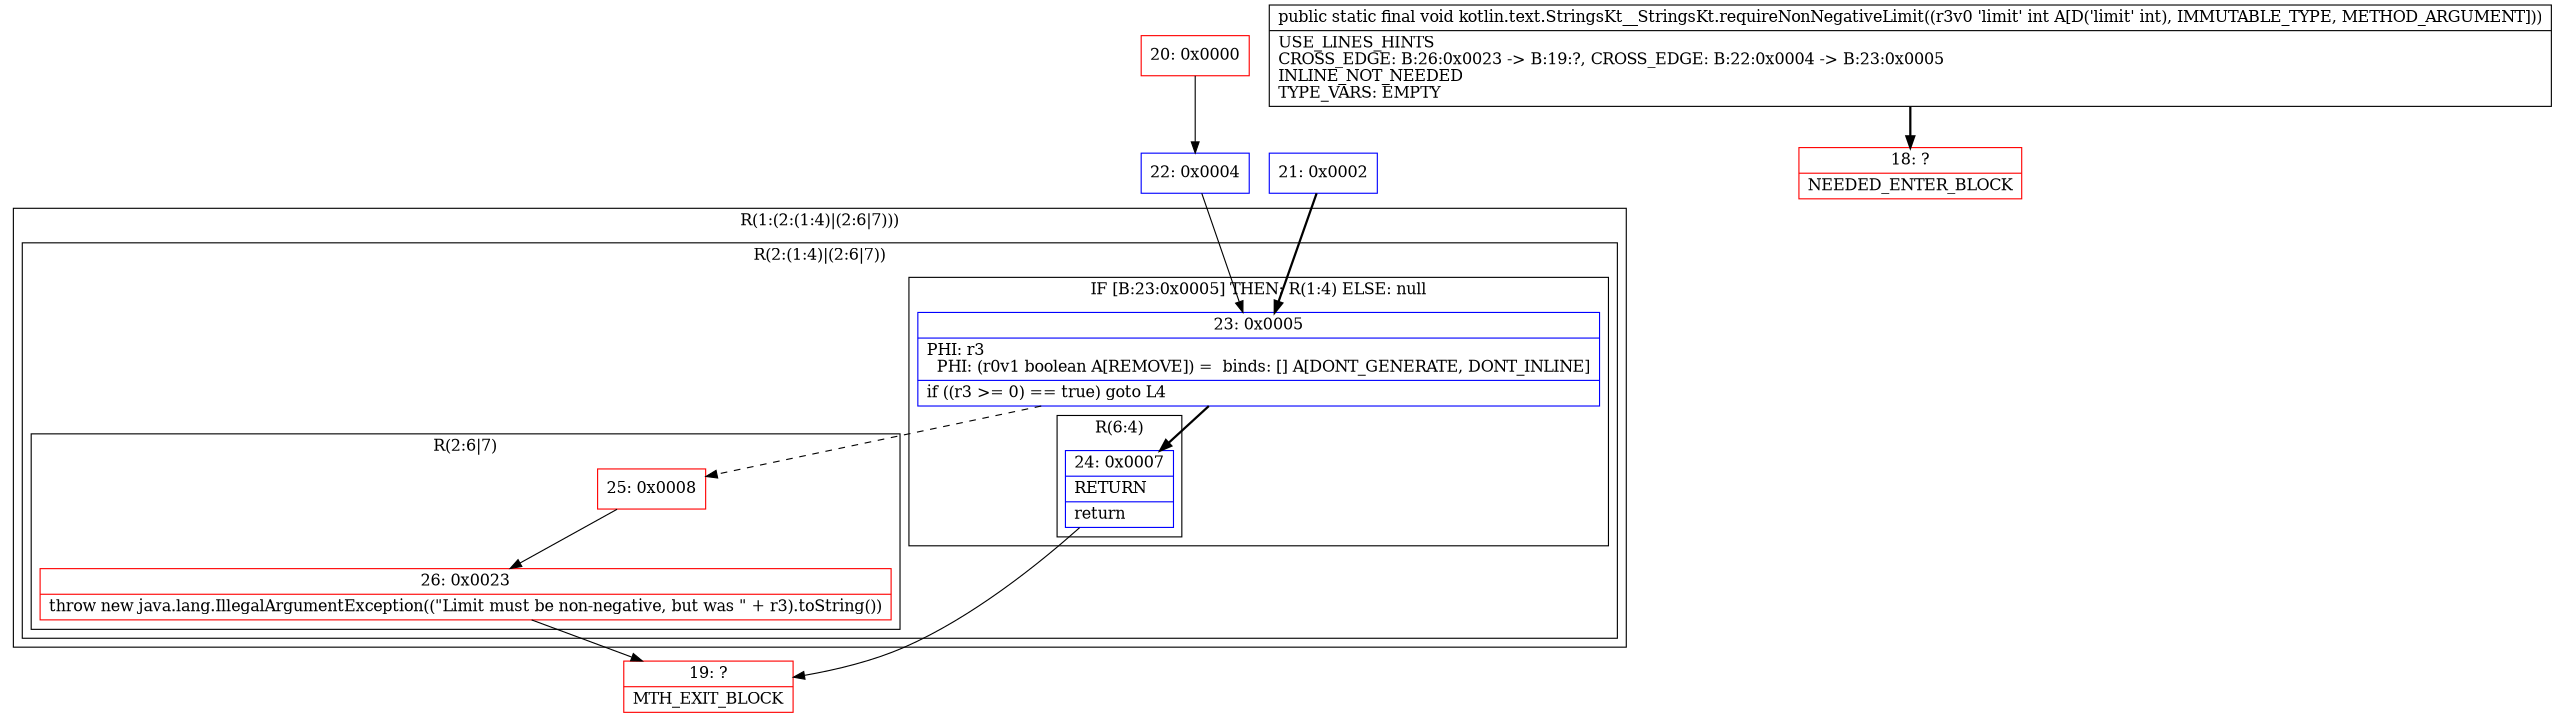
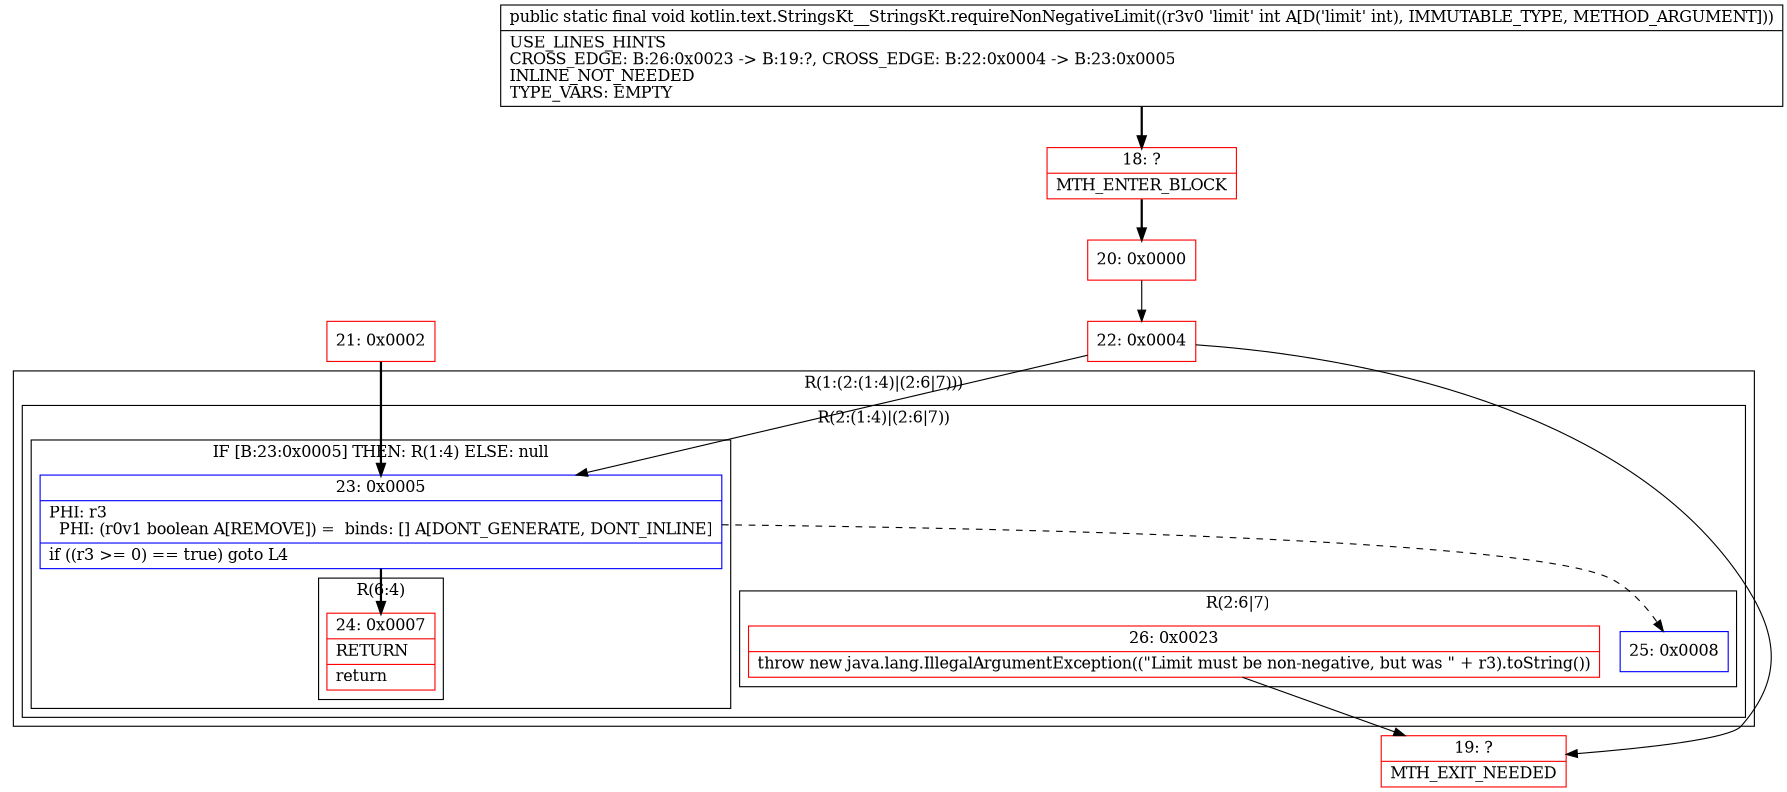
(1195, 173) -> (1142, 341)
(1323, 173) -> (381, 341)
(1910, 185) -> (1142, 185)
none -> (1142, 214)
(652, 489) -> (1674, 652)
(1119, 489) -> (381, 652)
(569, 536) -> none
(953, 622) -> (1641, 480)
(708, 699) -> (1474, 774)
